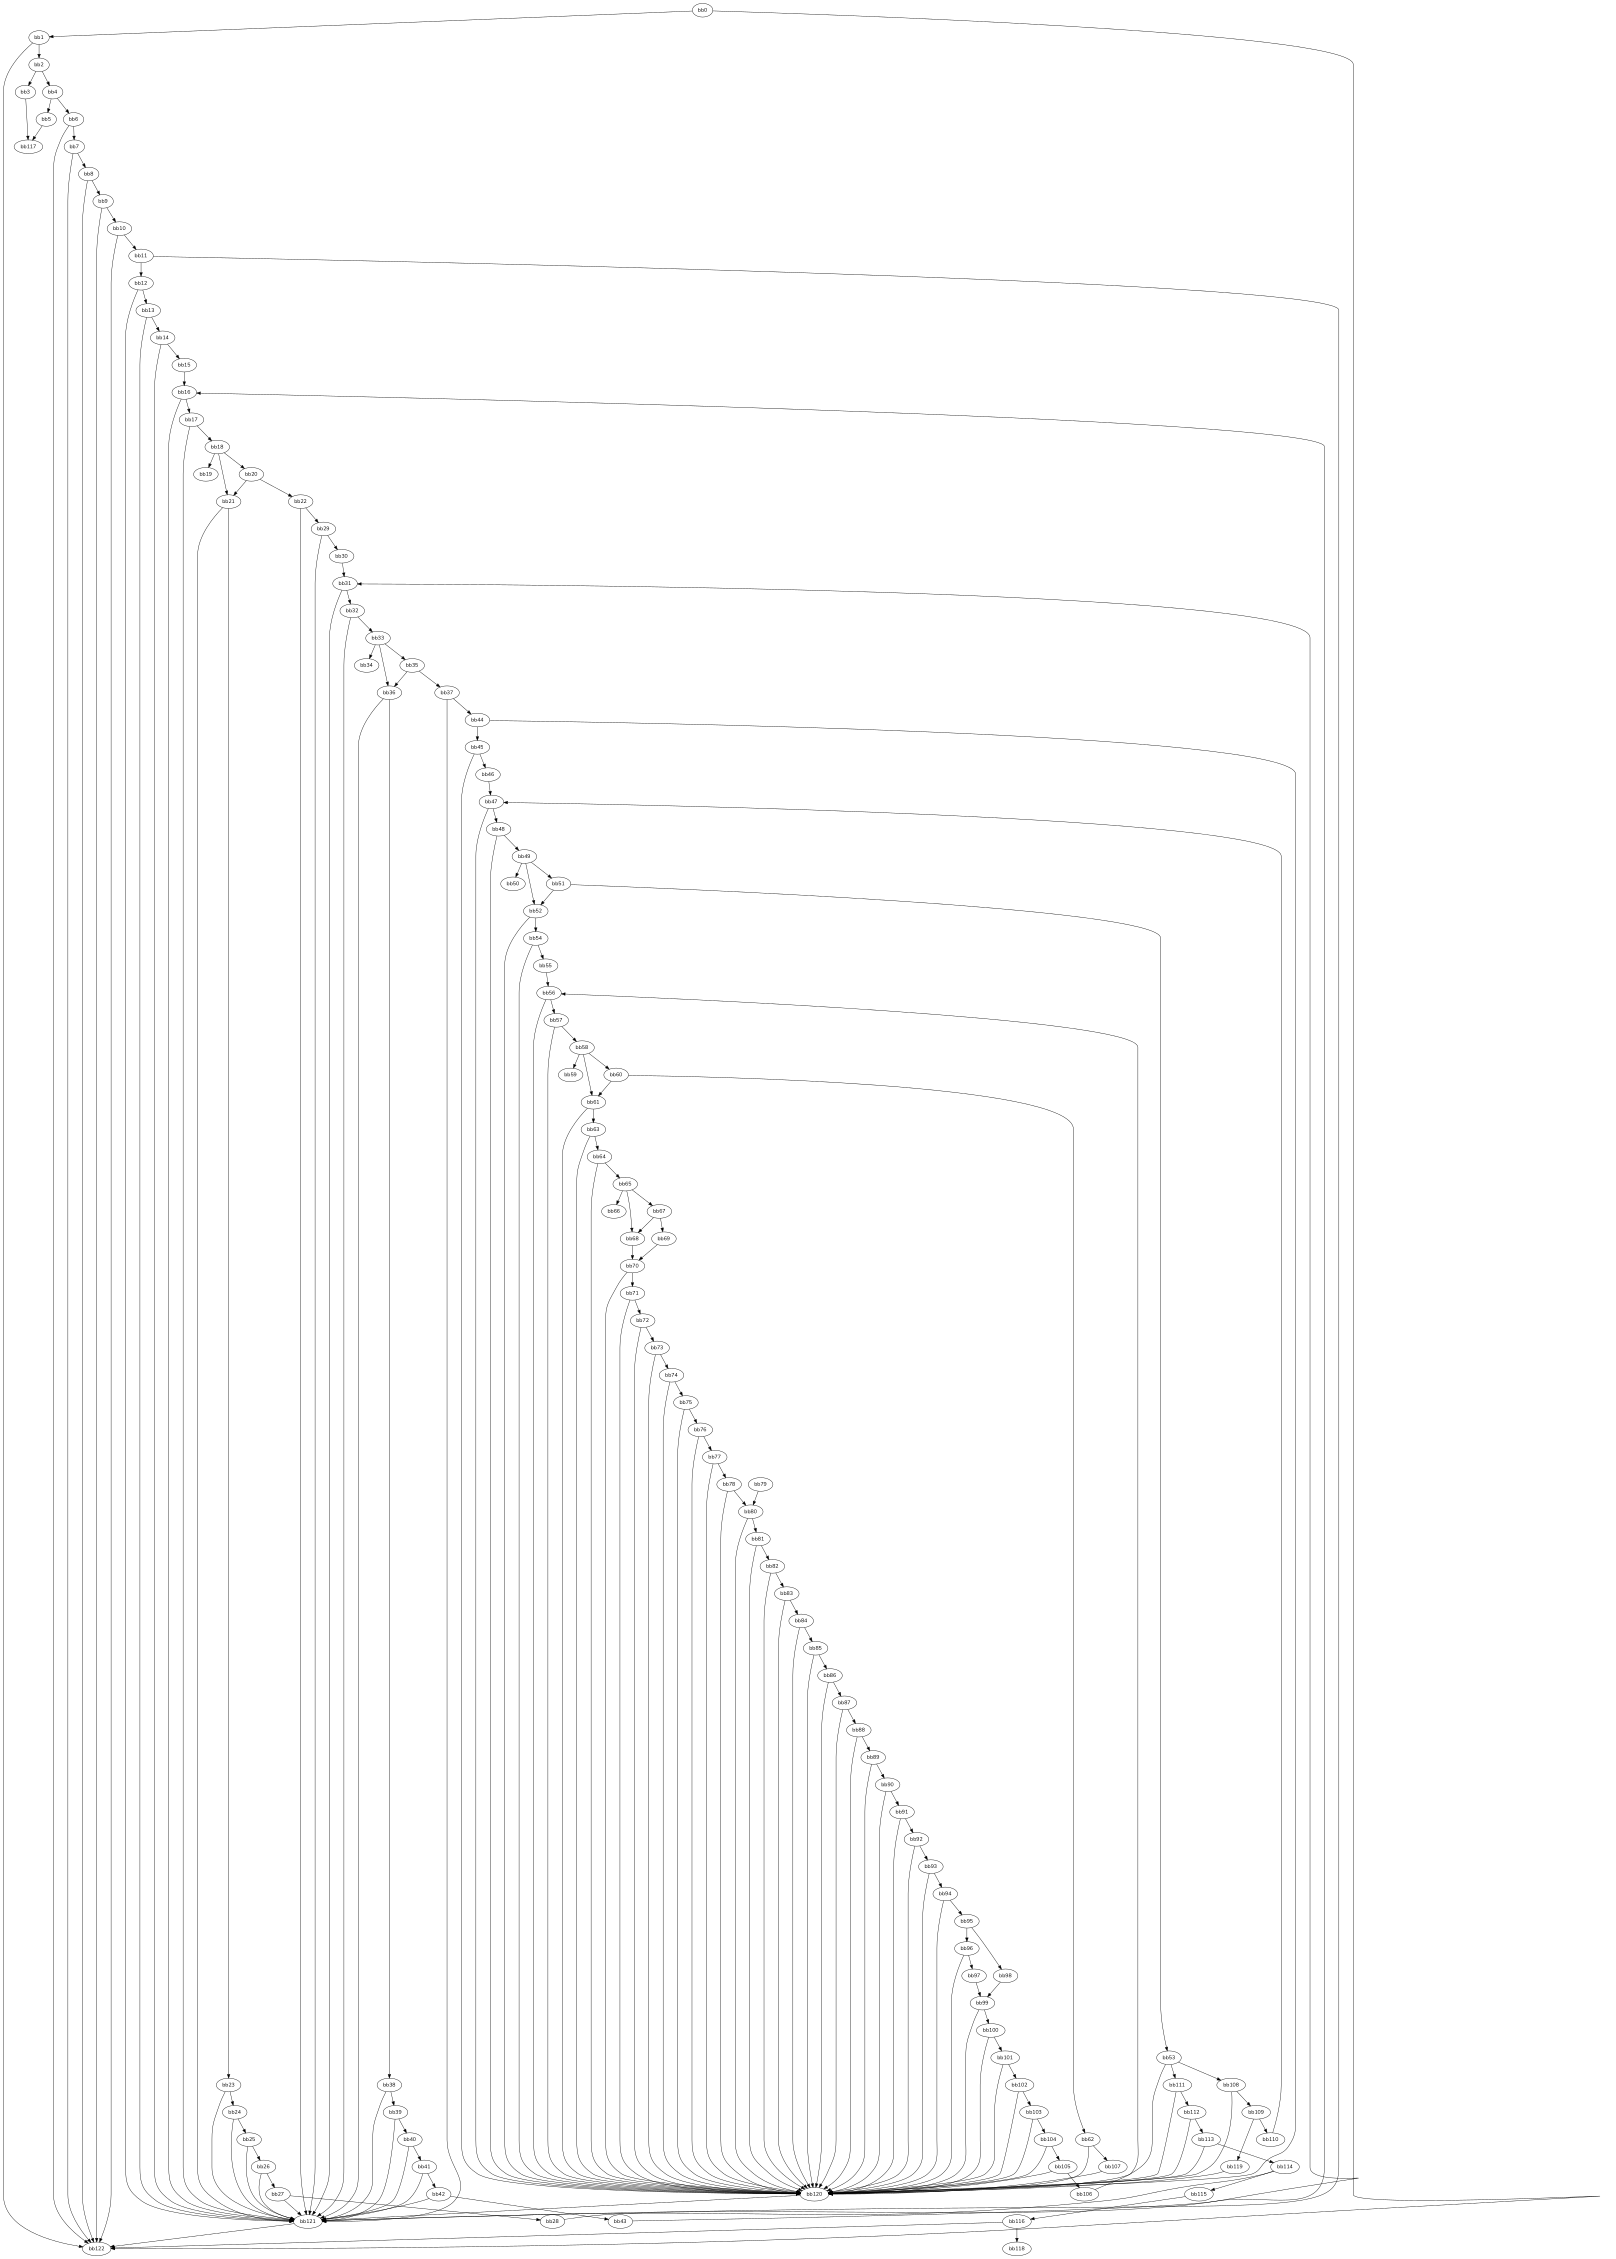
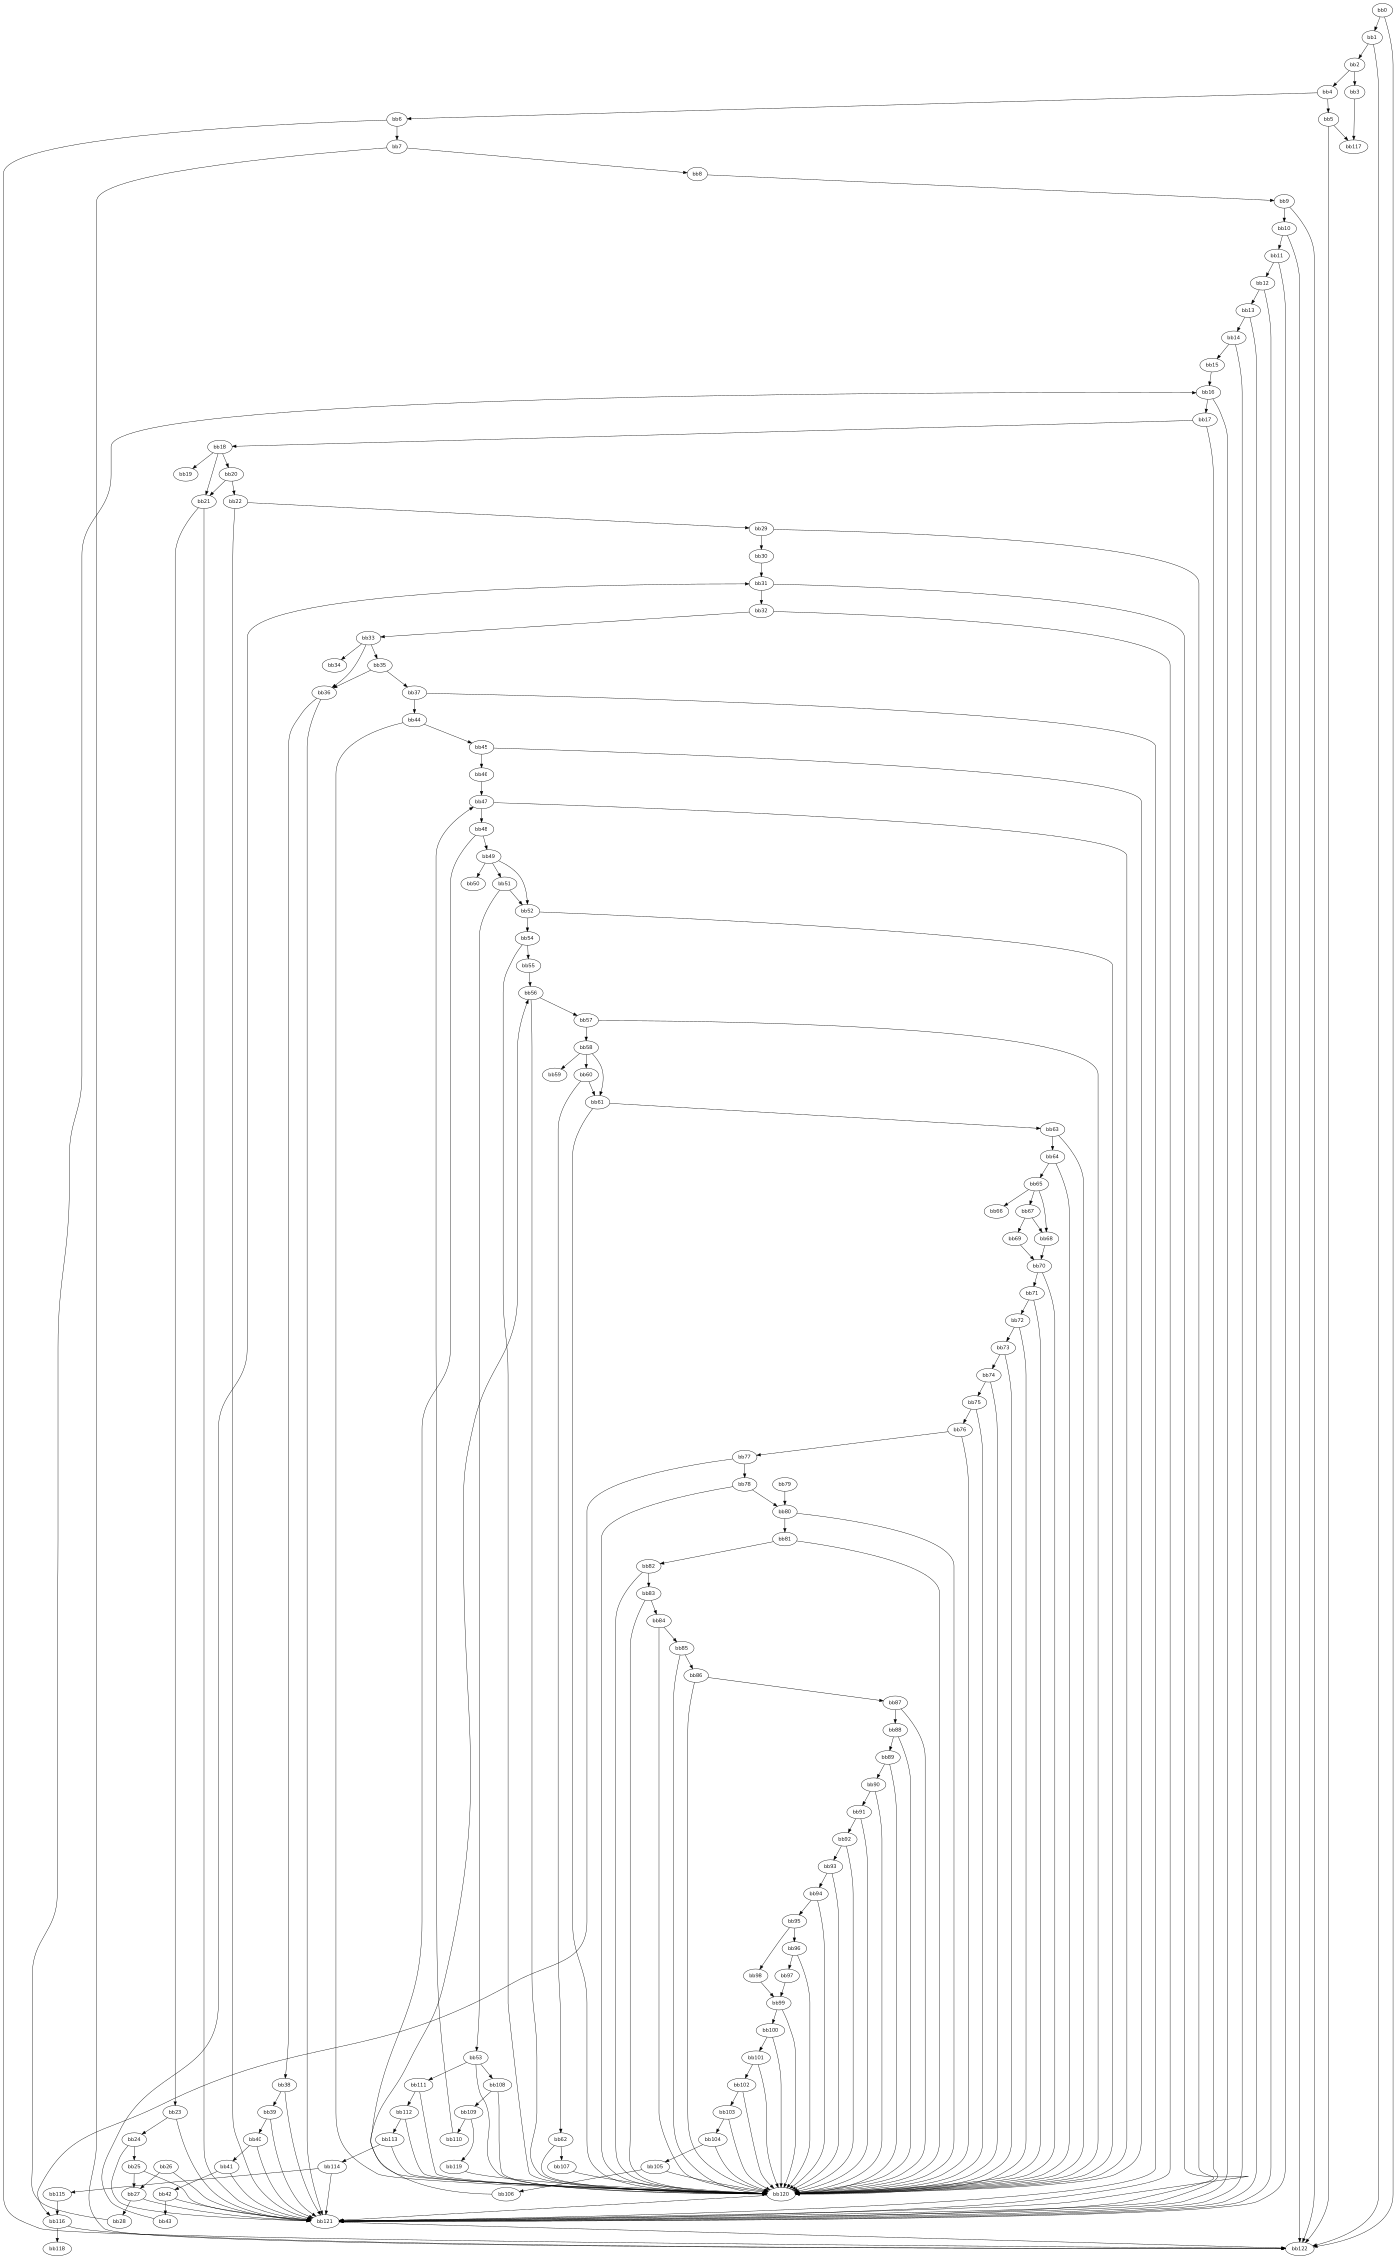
(82, 1210) -> (1329, 1186)
(706, 1859) -> (568, 1958)
(255, 2152) -> (134, 2179)
